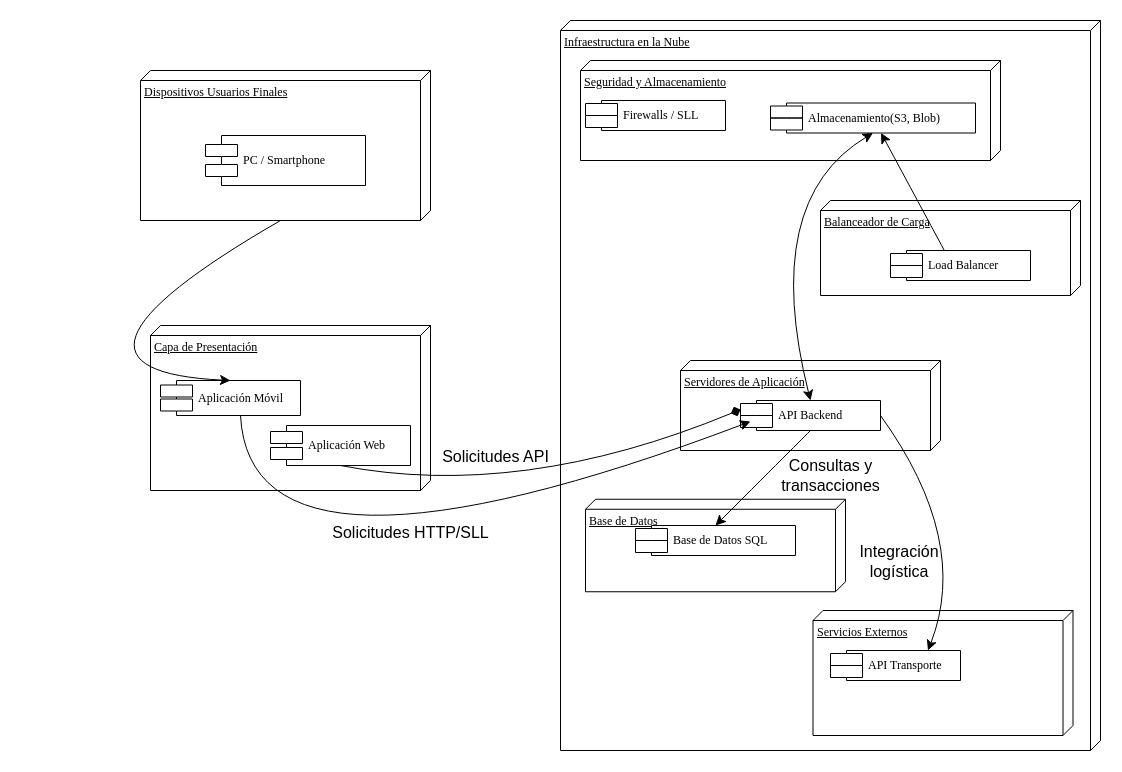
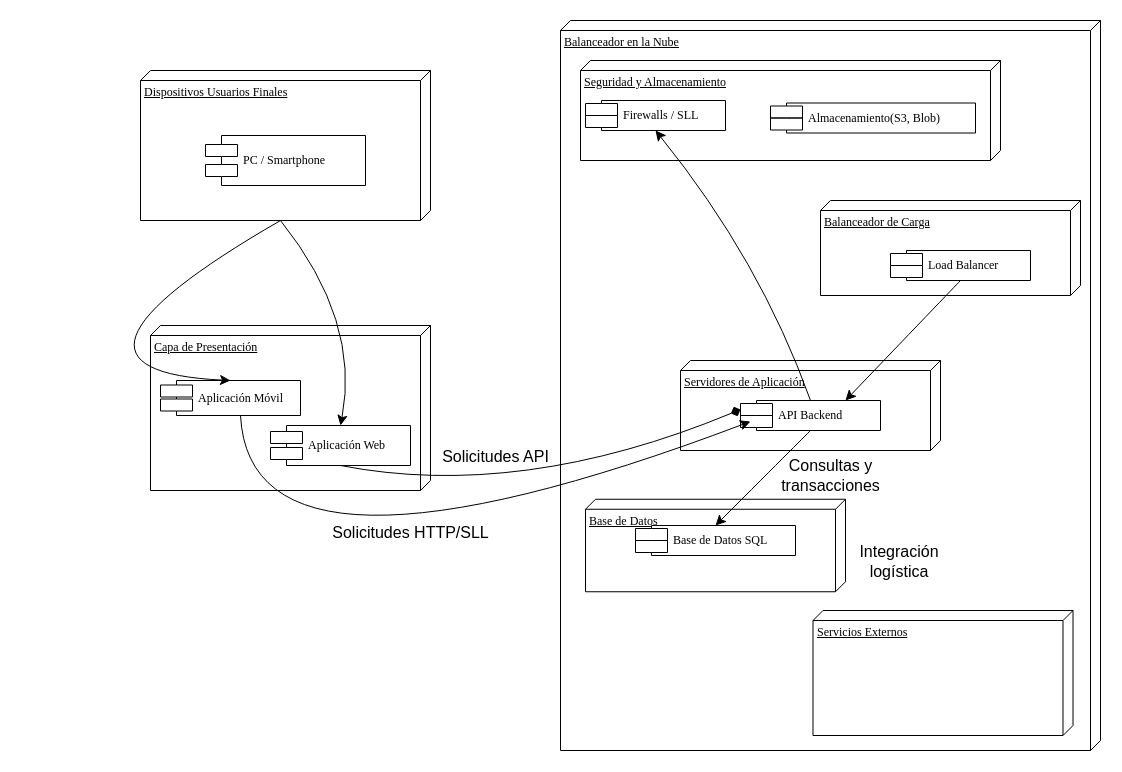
(646, 43) -> (631, 43)
(915, 195) -> (905, 338)
none -> (722, 222)
(796, 254) -> none
none -> (333, 313)
(935, 523) -> none
(896, 666) -> none
